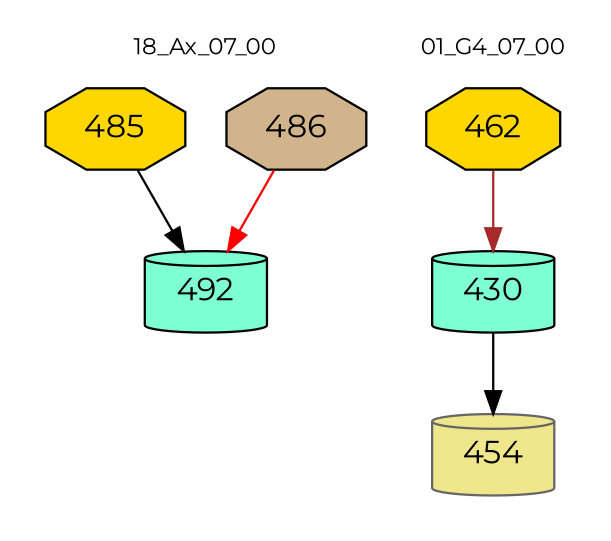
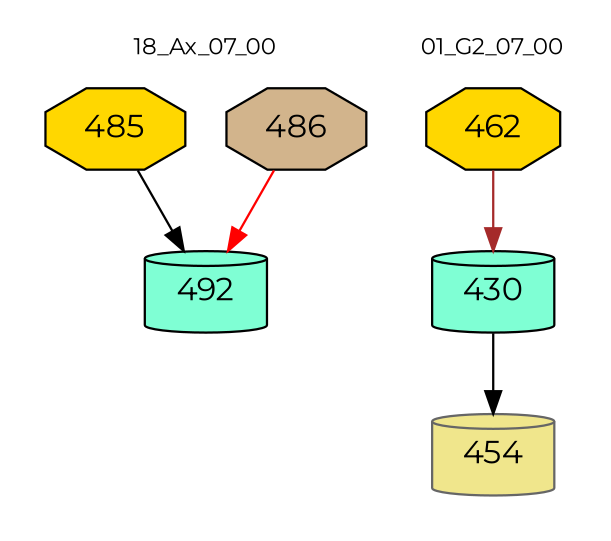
(493, 49) -> (493, 49)
